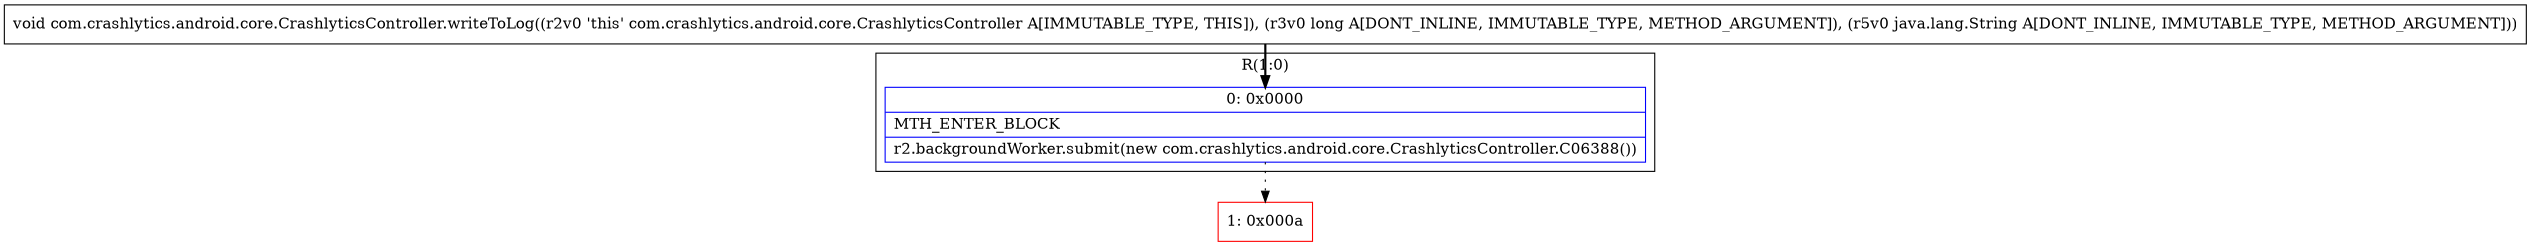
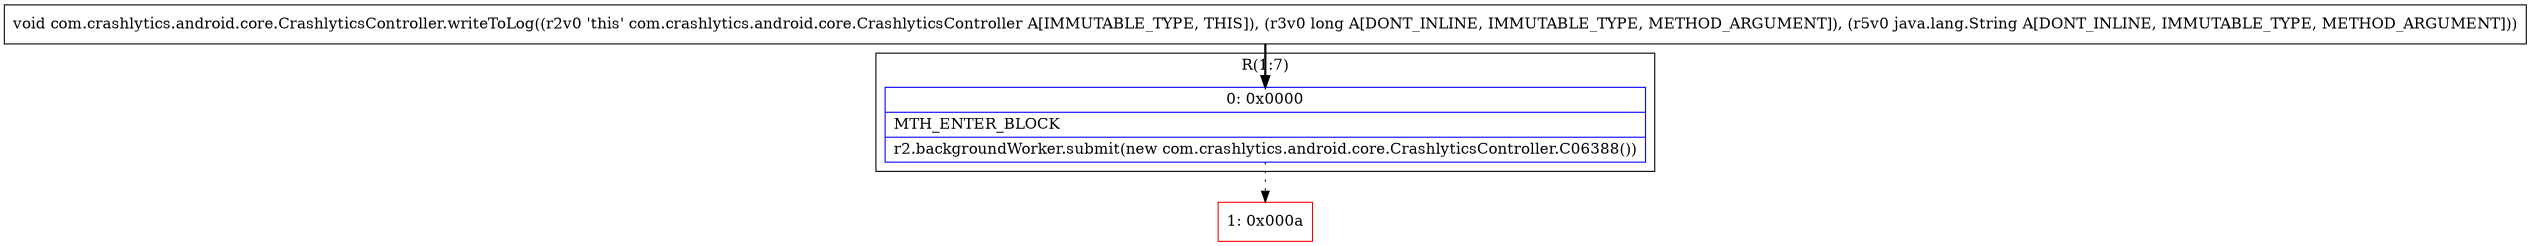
(1265, 66) -> (1265, 66)
